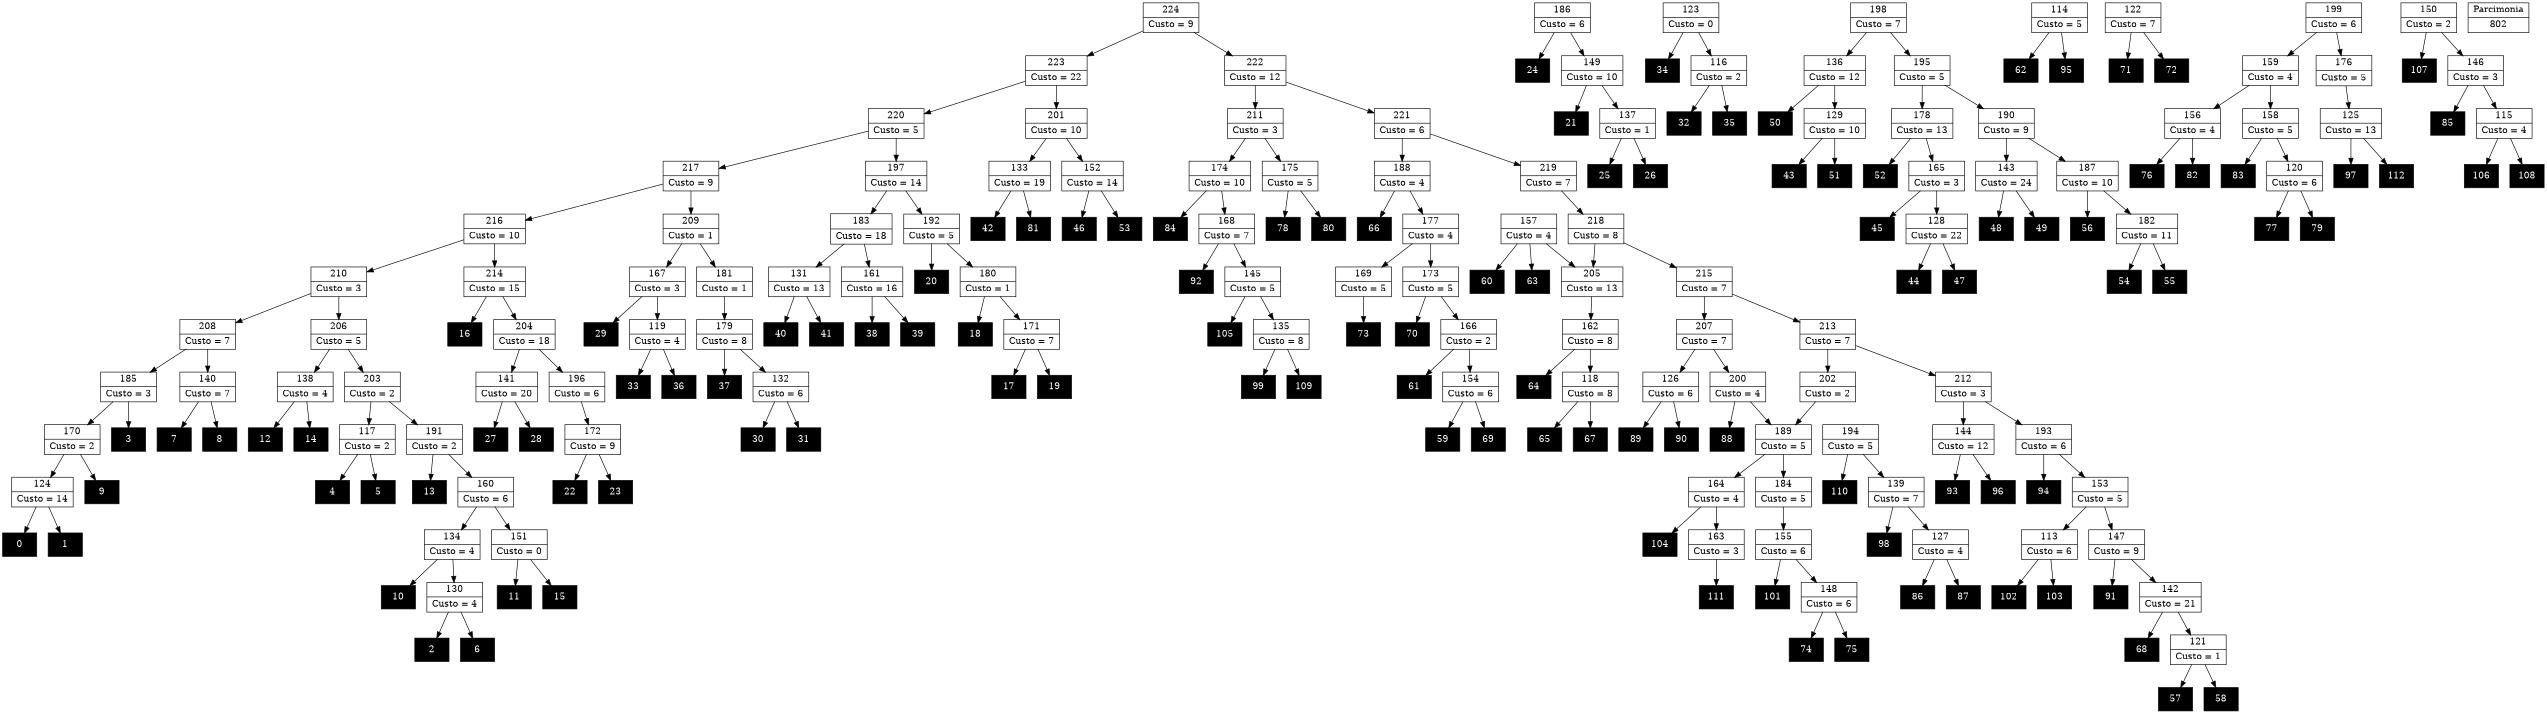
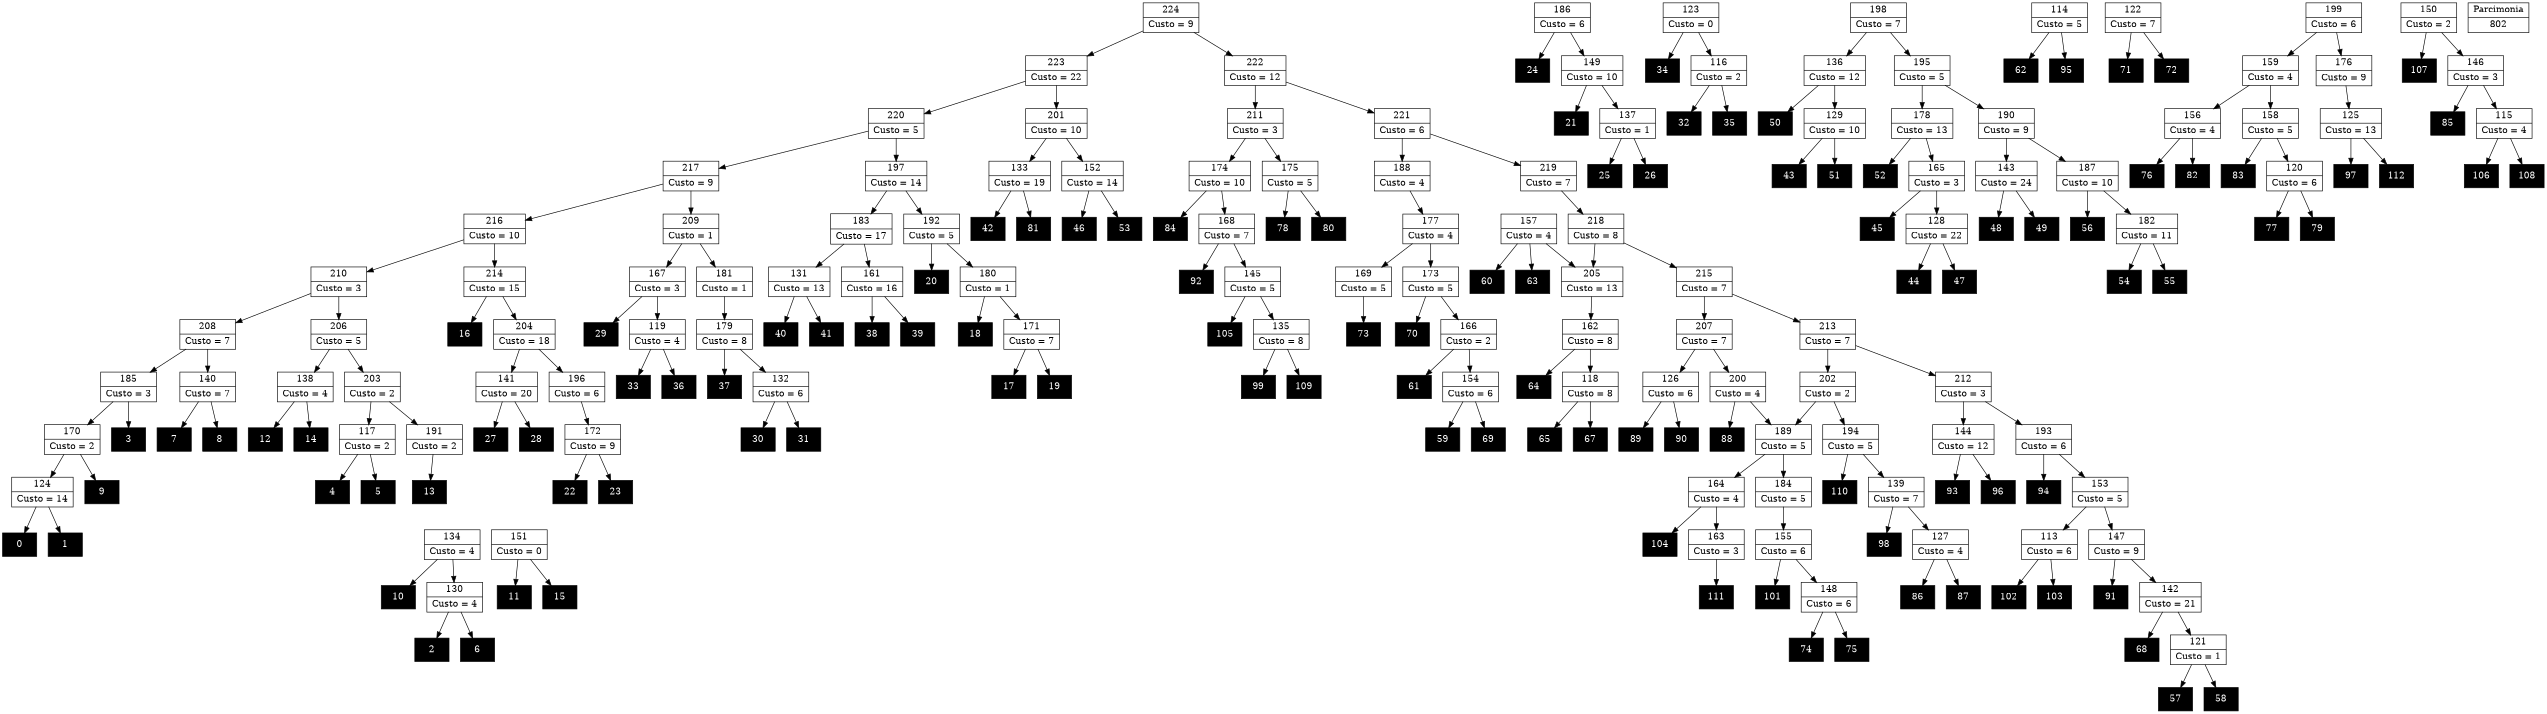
(2344, 78) -> (2344, 78)
(1374, 229) -> none
(861, 236) -> (861, 236)
none -> (1838, 410)
(486, 492) -> none
